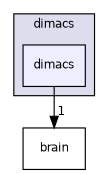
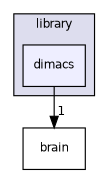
(54, 25) -> (54, 25)
